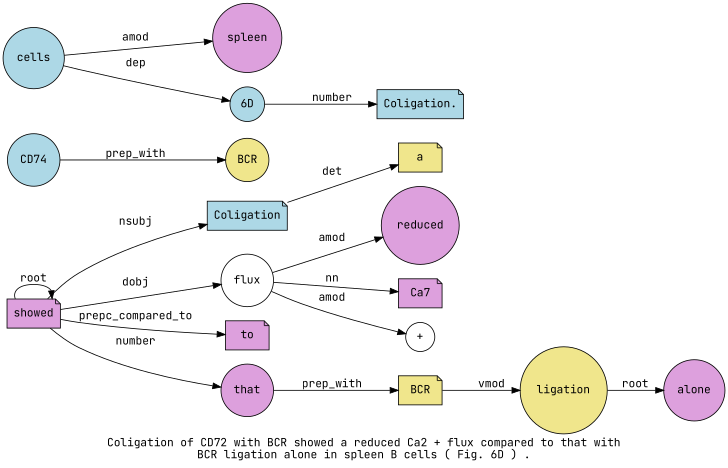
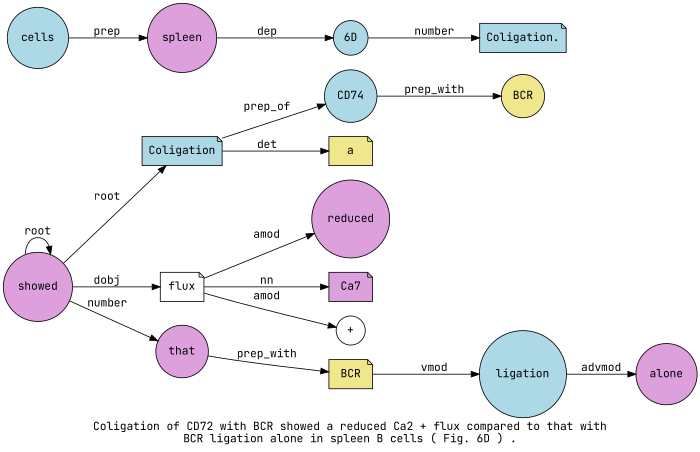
(136, 37) -> (107, 32)
(142, 83) -> (271, 38)
none -> (270, 122)
(136, 222) -> (107, 197)
(247, 280) -> (182, 287)
(34, 314) -> (38, 287)
(247, 335) -> none
(636, 384) -> (601, 368)
(564, 390) -> (523, 374)
